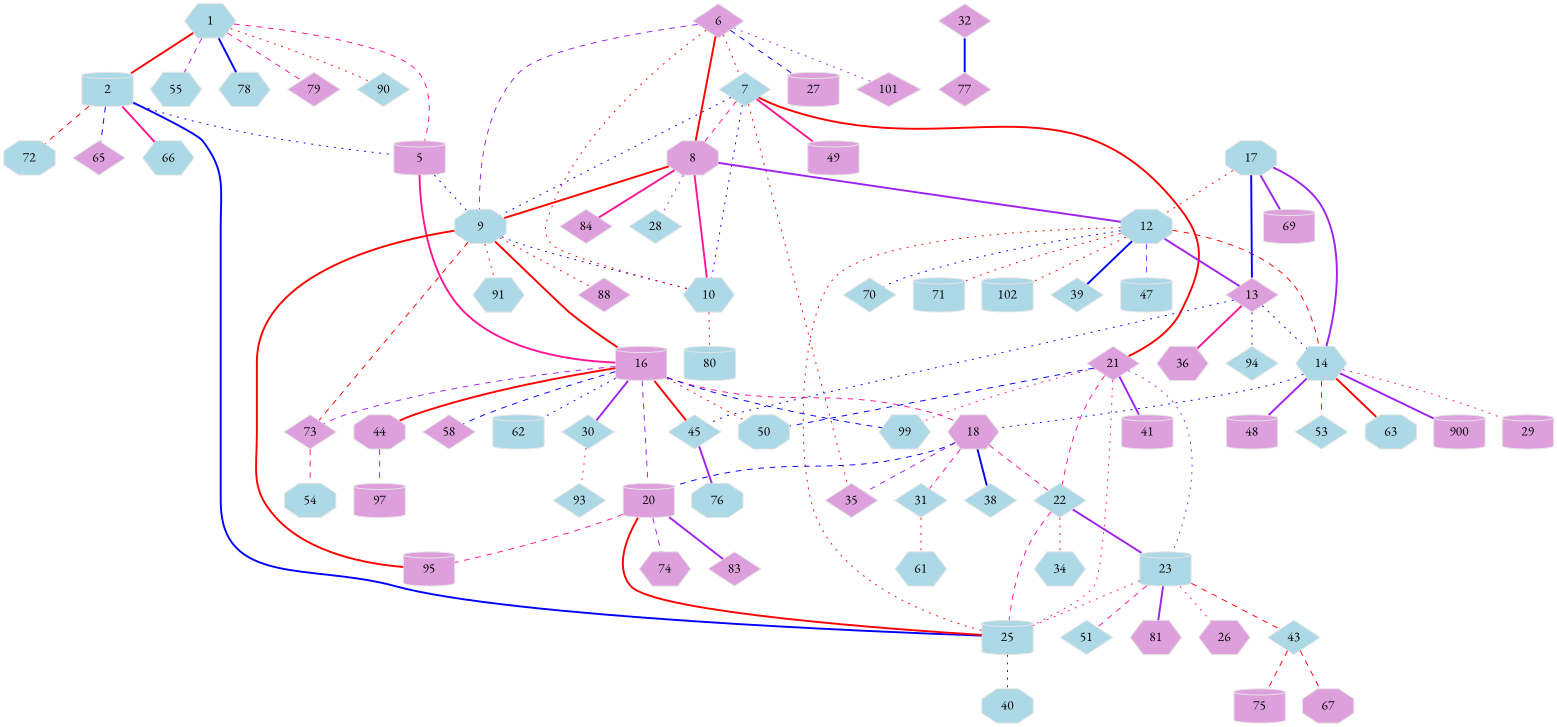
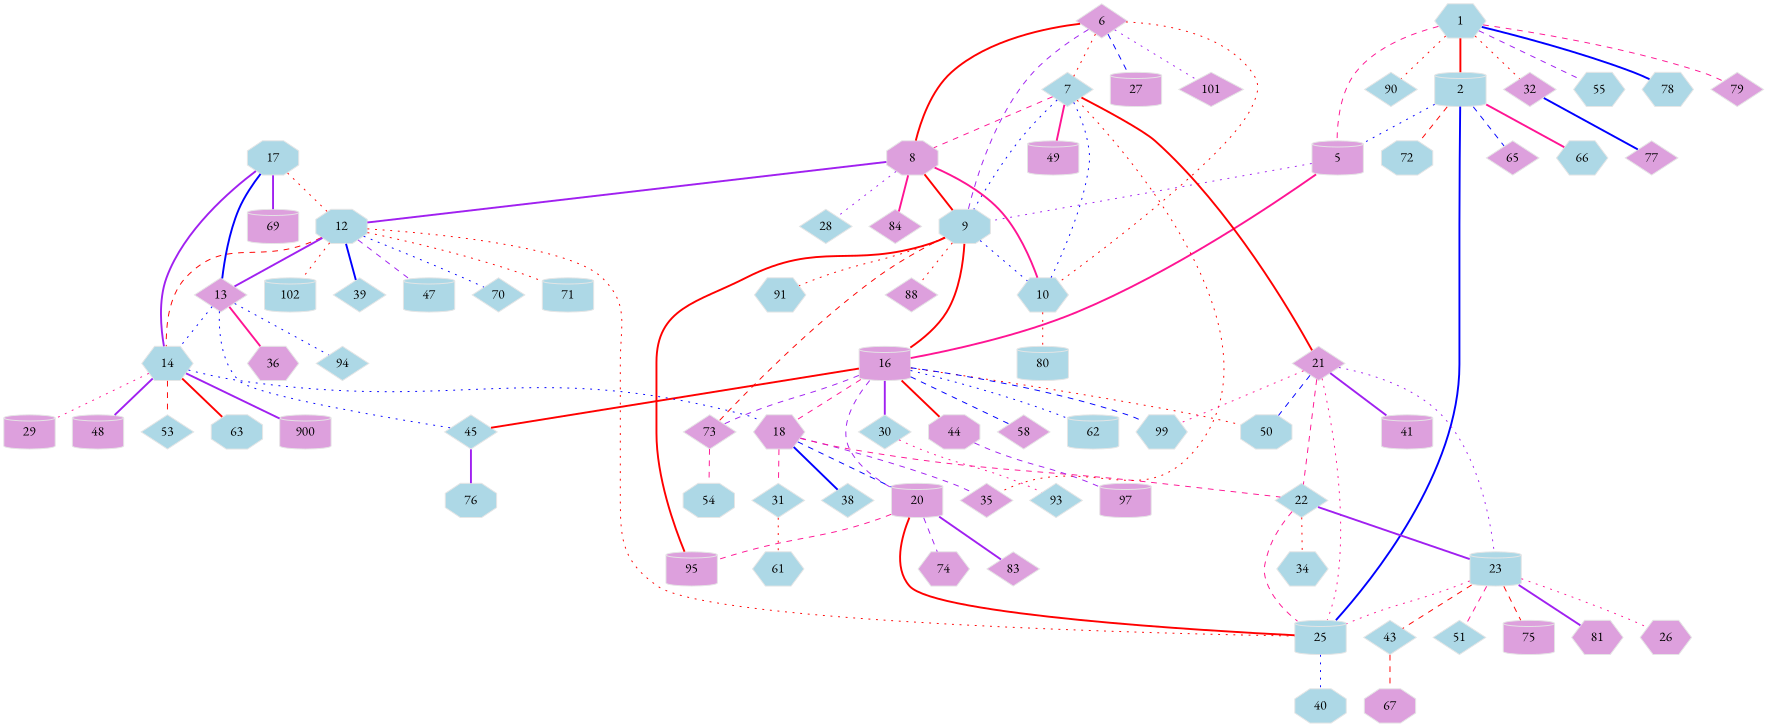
none -> (1497, 57)
(451, 193) -> (1159, 191)
(1278, 670) -> (1512, 603)
